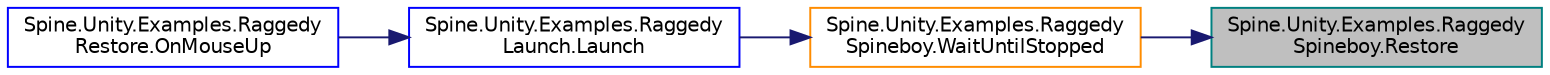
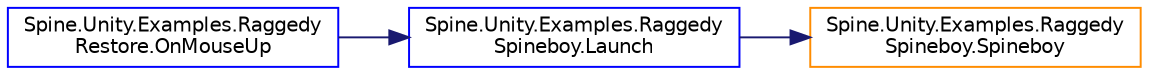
(574, 37) -> (574, 37)
(975, 37) -> (975, 37)
(1377, 37) -> none
